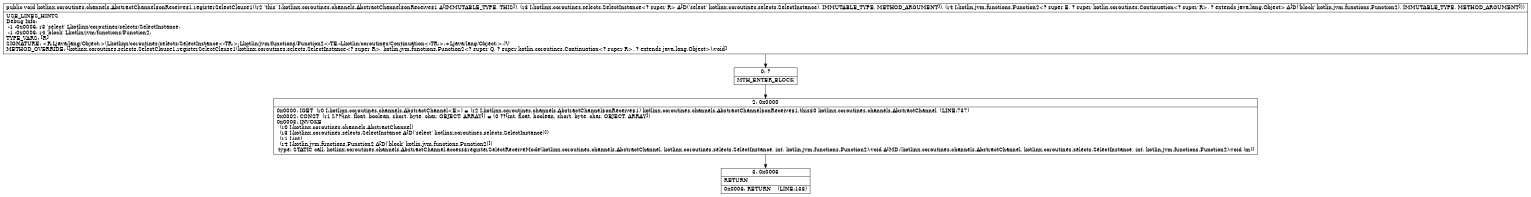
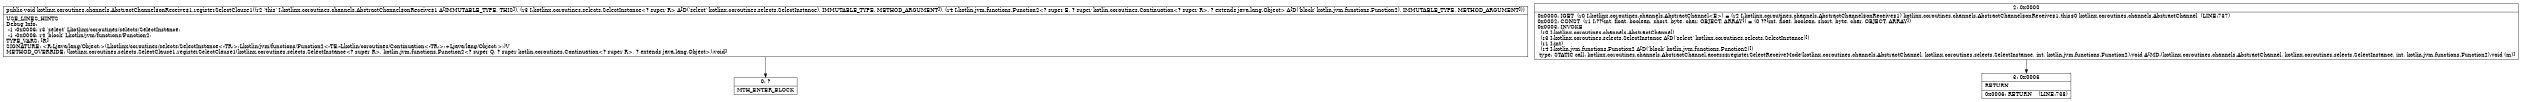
(766, 90) -> none
(766, 189) -> (2026, 94)
